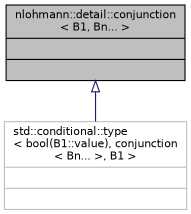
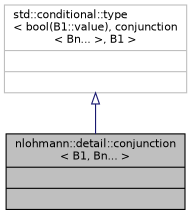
(96, 107) -> (96, 119)
